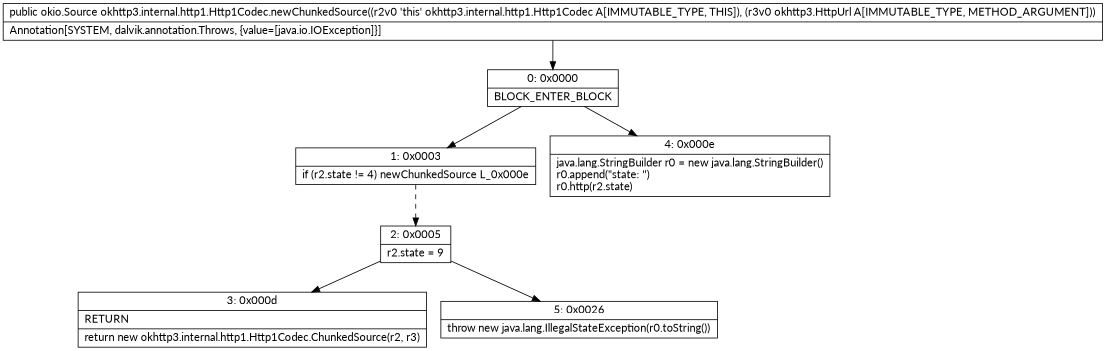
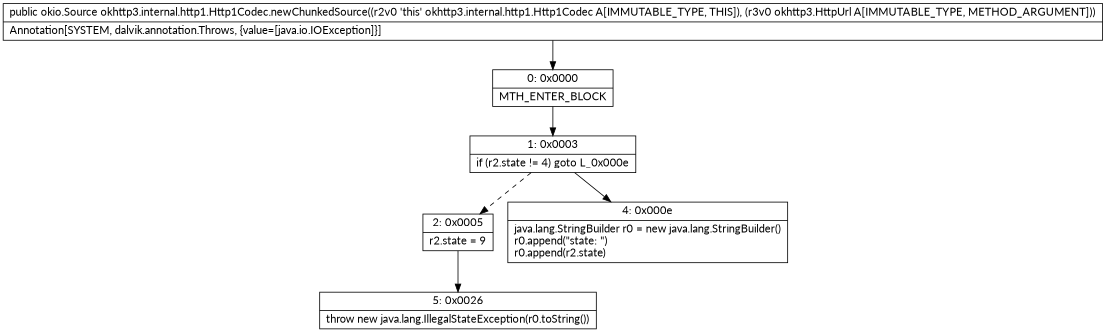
(553, 97) -> (553, 97)
(607, 119) -> (590, 185)
(416, 175) -> (553, 163)
(595, 187) -> (560, 253)
(252, 320) -> none
